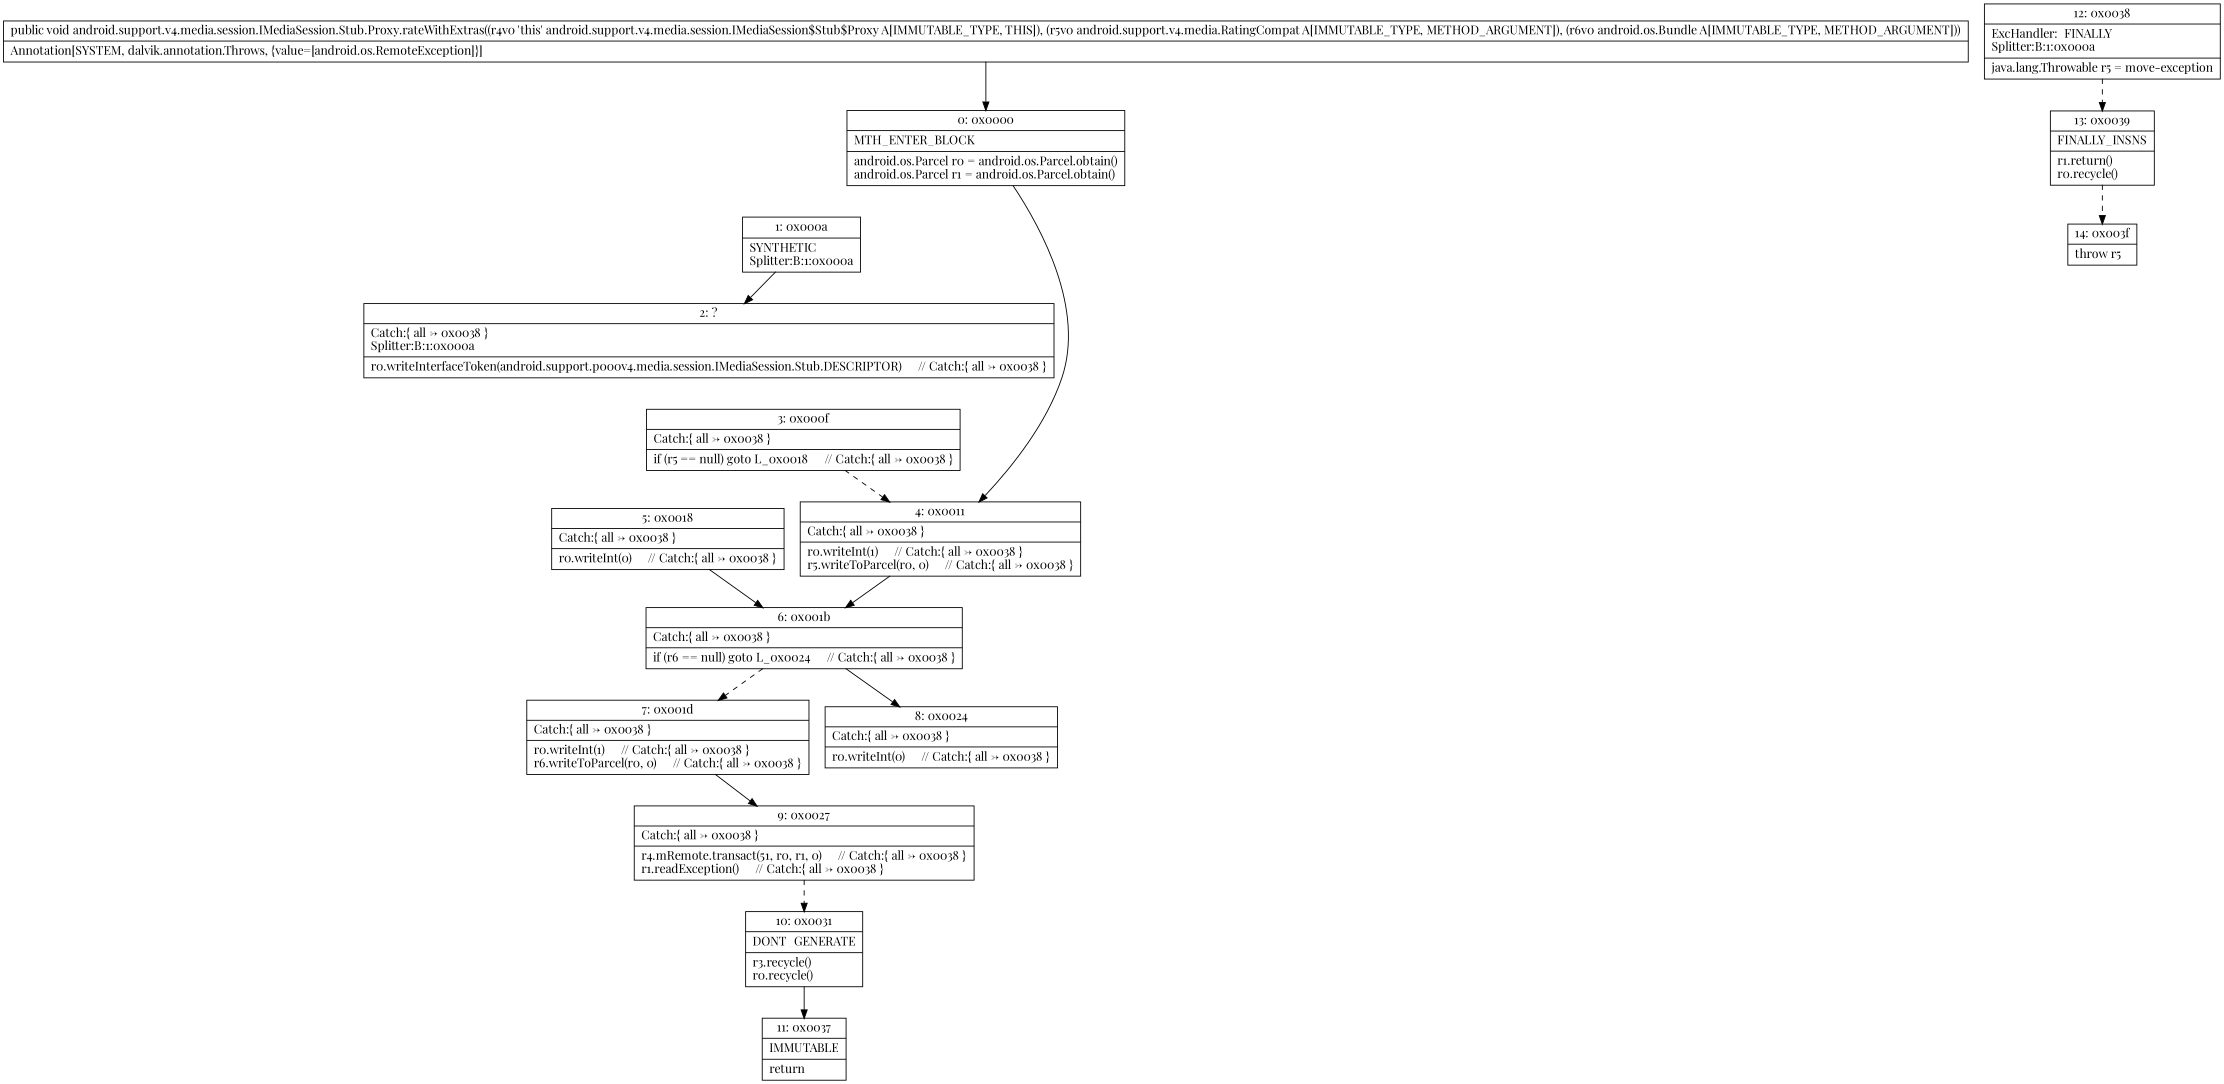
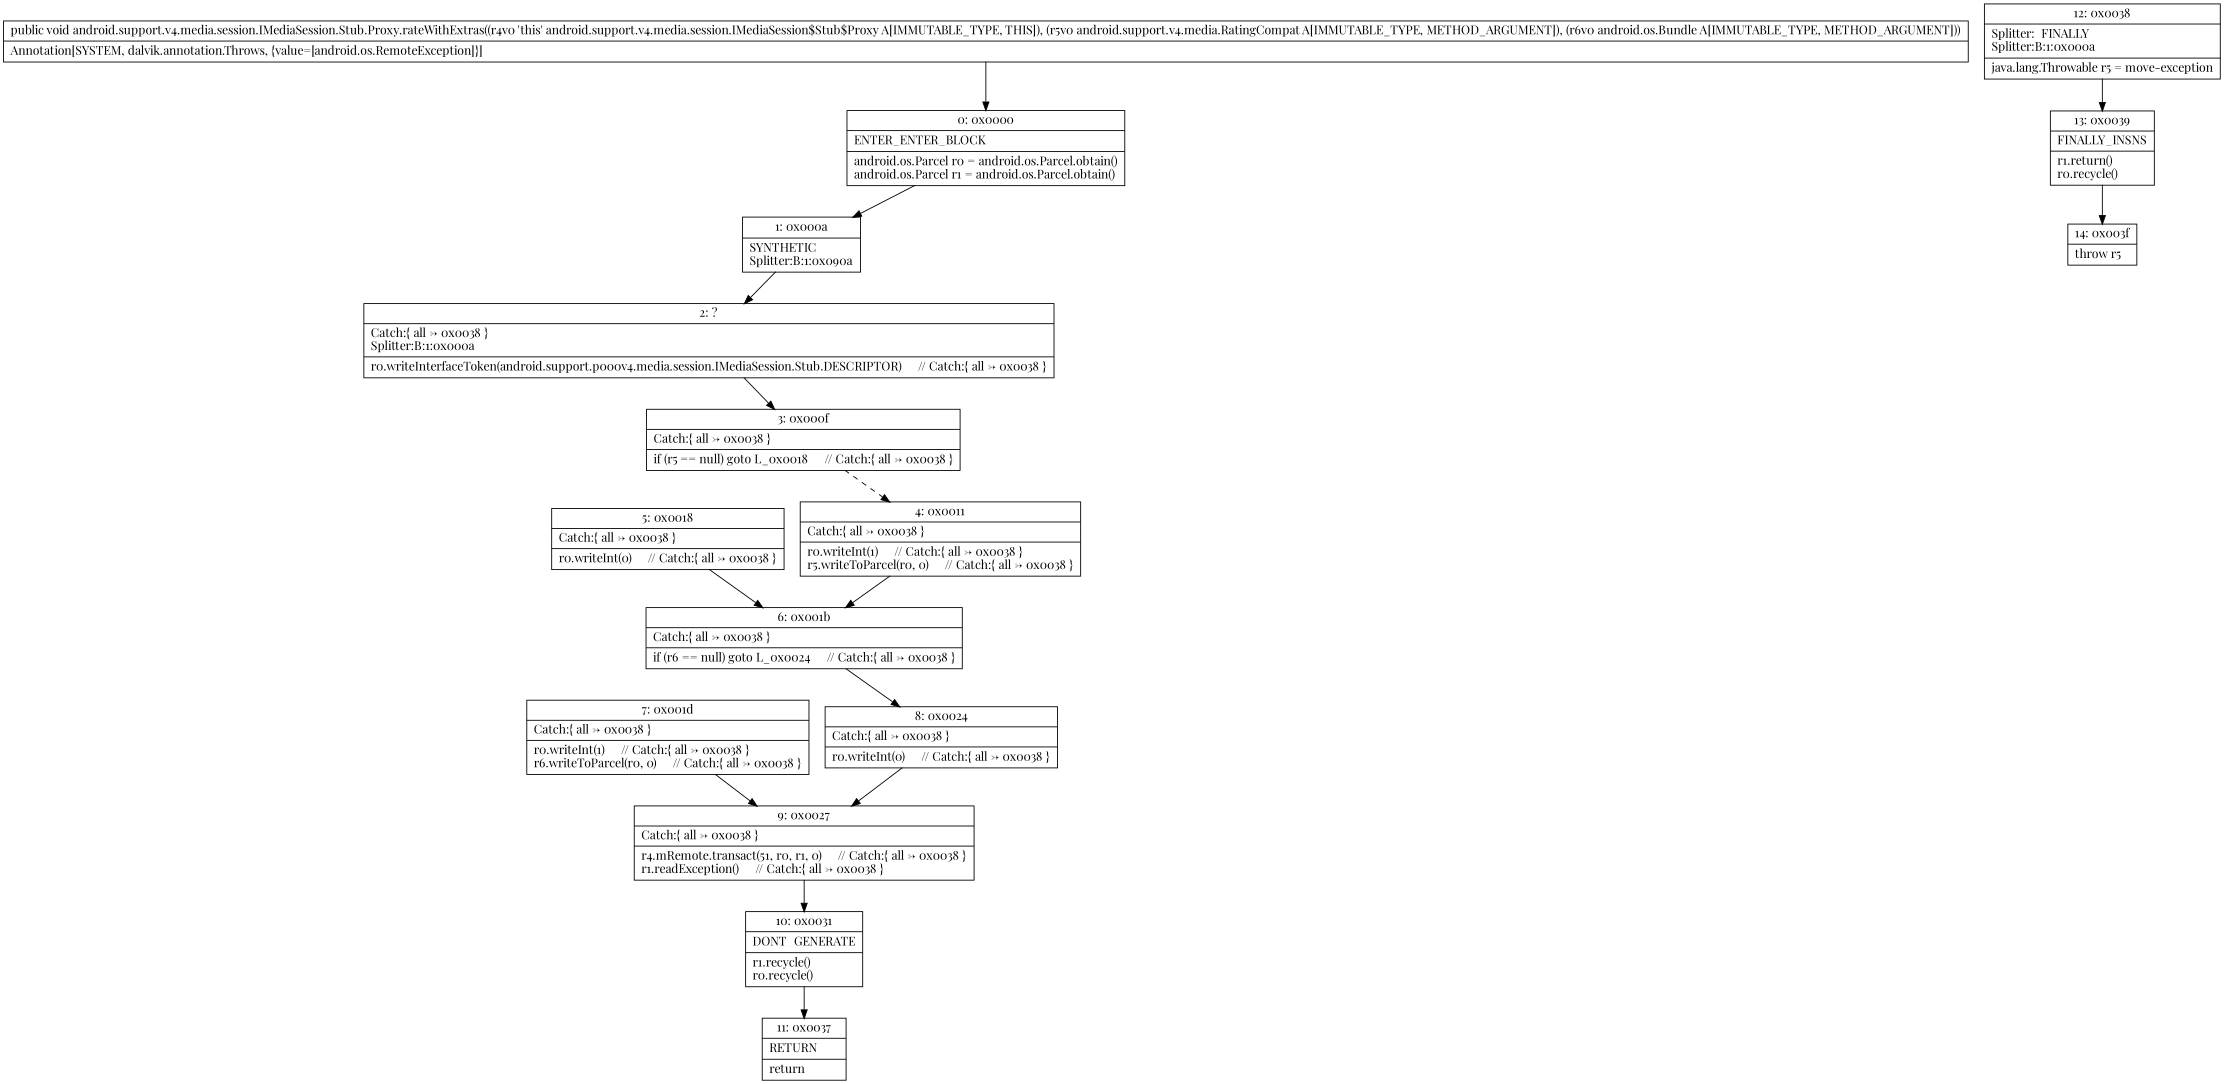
(2052, 34) -> (2040, 34)
(2102, 91) -> (2102, 91)
(915, 141) -> (920, 141)
(2102, 200) -> (2102, 200)
(802, 261) -> (801, 261)
(1068, 347) -> (888, 199)
none -> (756, 390)
(744, 682) -> none
none -> (880, 784)
(804, 891) -> (804, 891)
(782, 963) -> (782, 963)
(804, 1048) -> (793, 1048)
